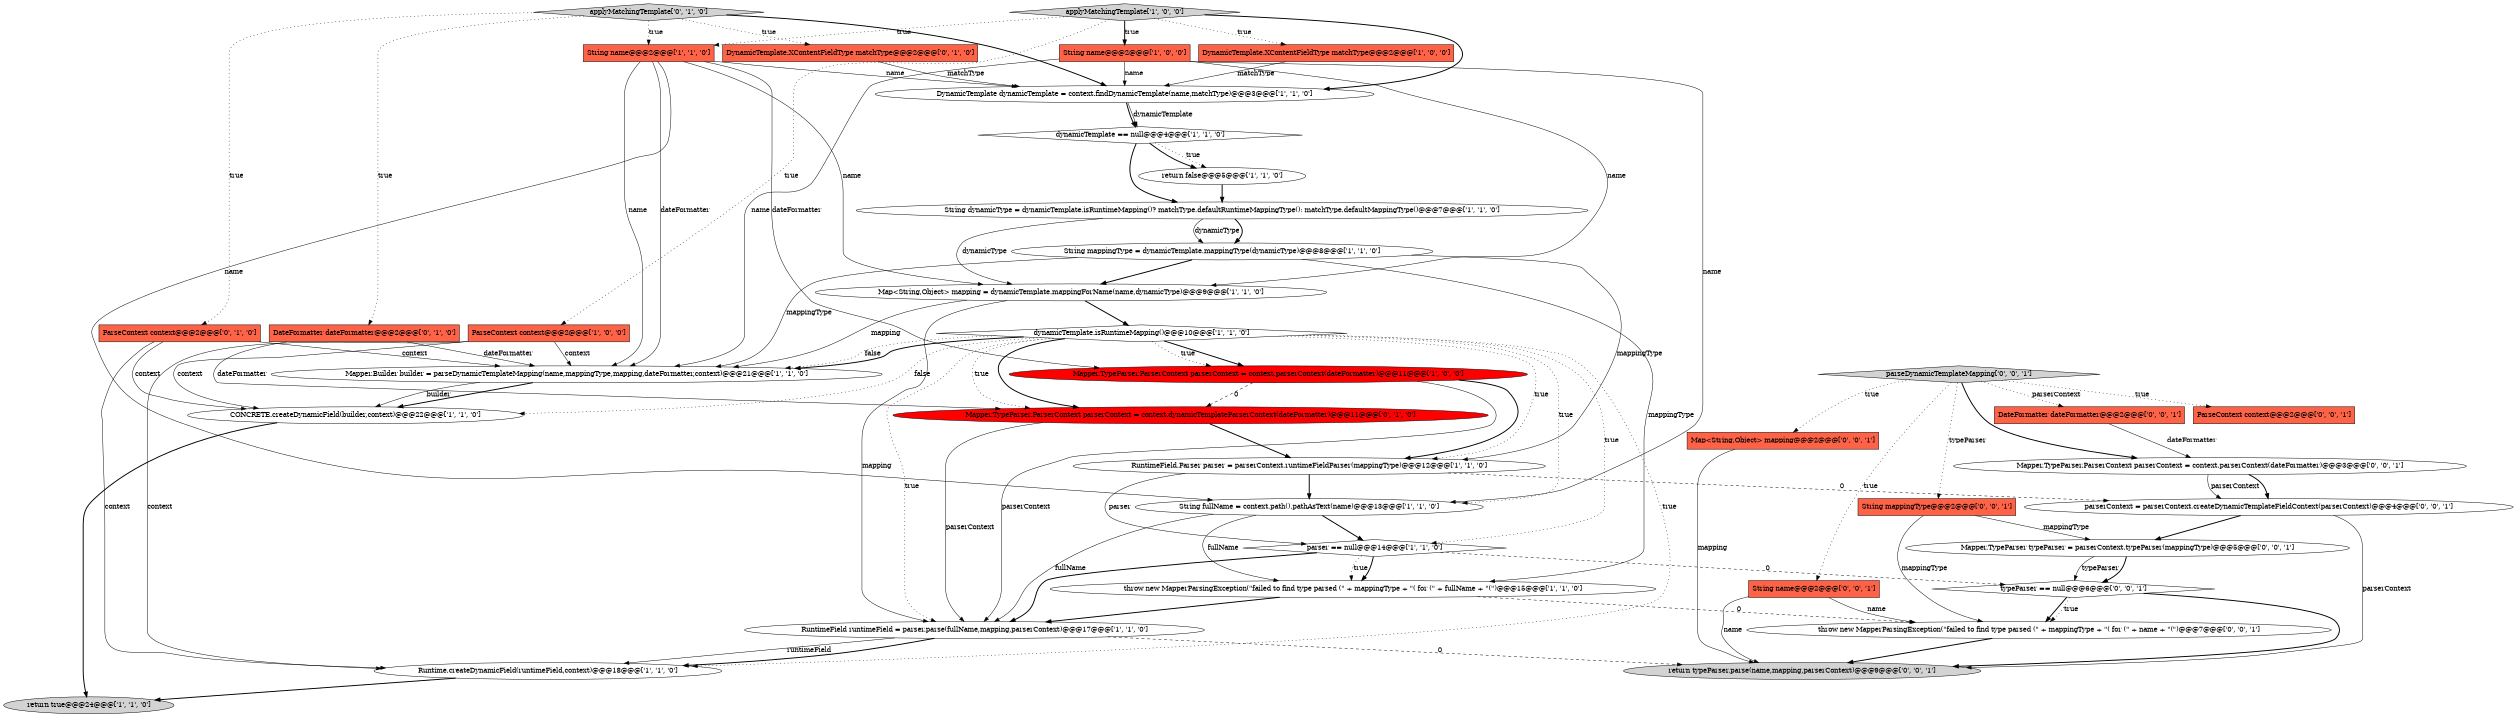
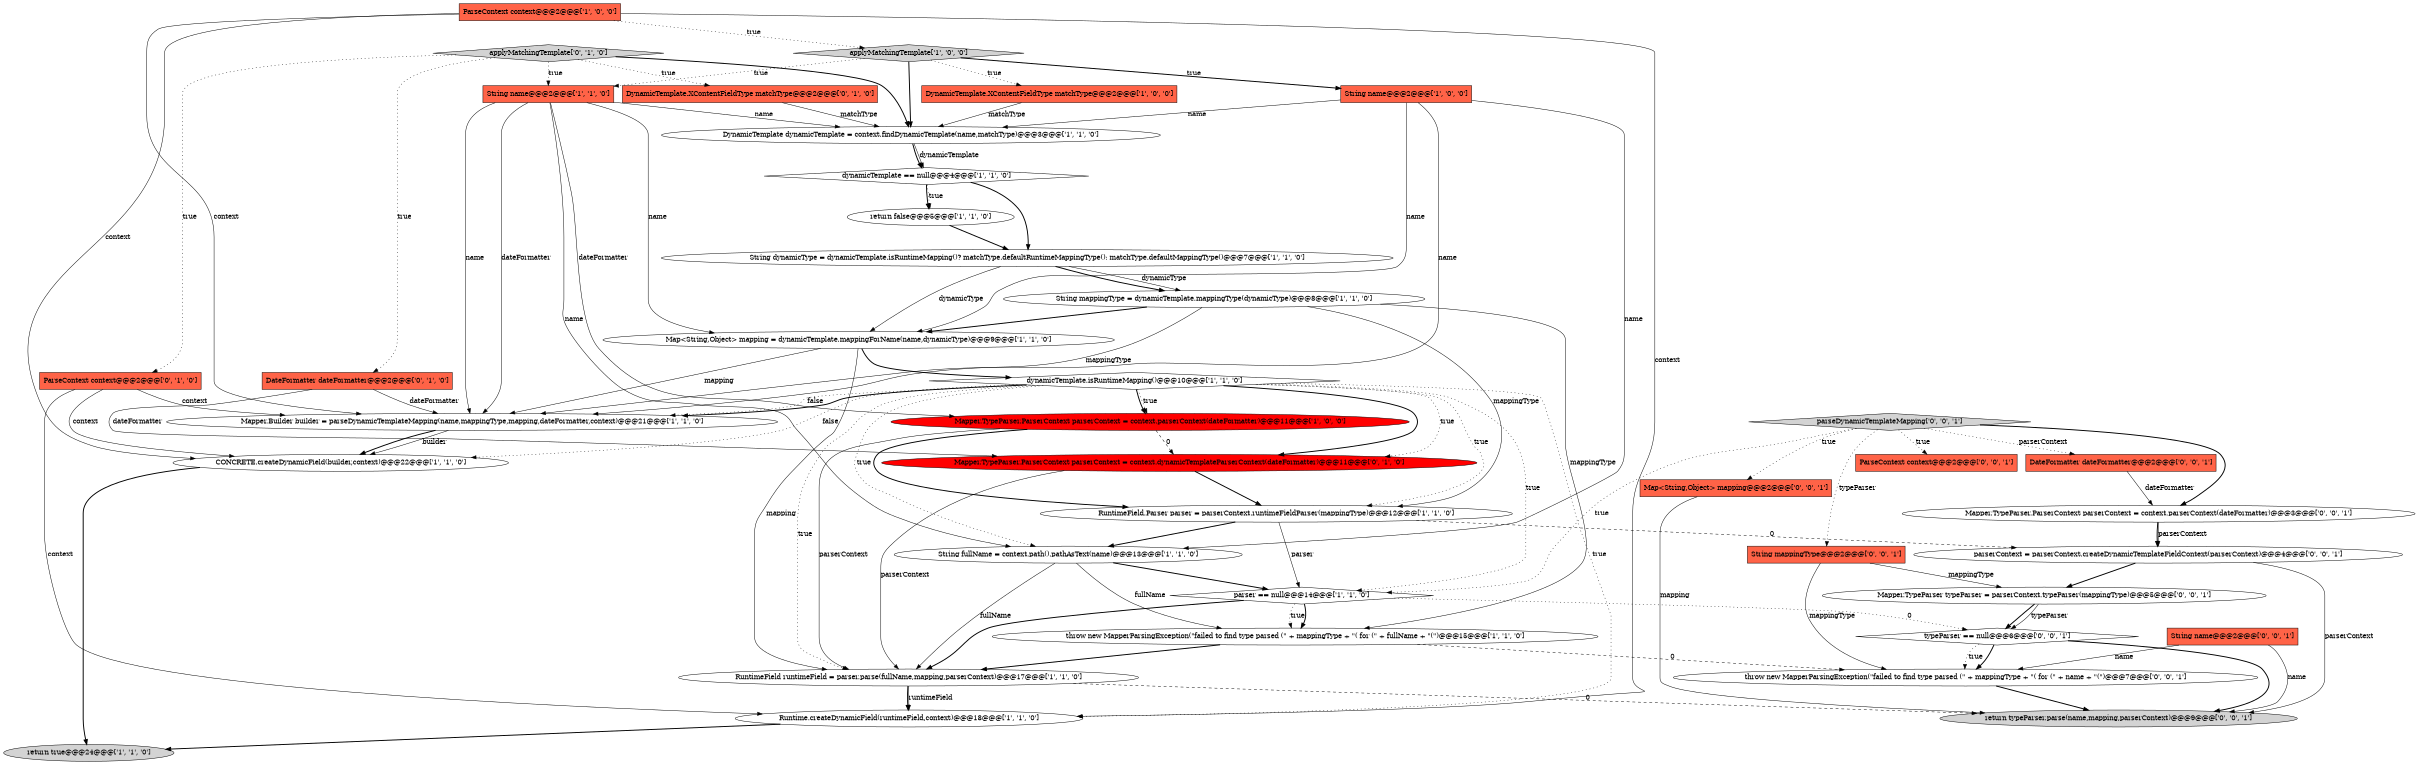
(794, 98) -> (737, 34)
(1873, 471) -> (1610, 495)
(1720, 568) -> (1679, 605)
